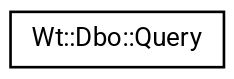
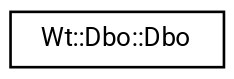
(117, 40) -> (117, 40)
